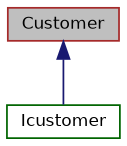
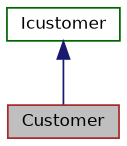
(63, 82) -> (63, 82)
